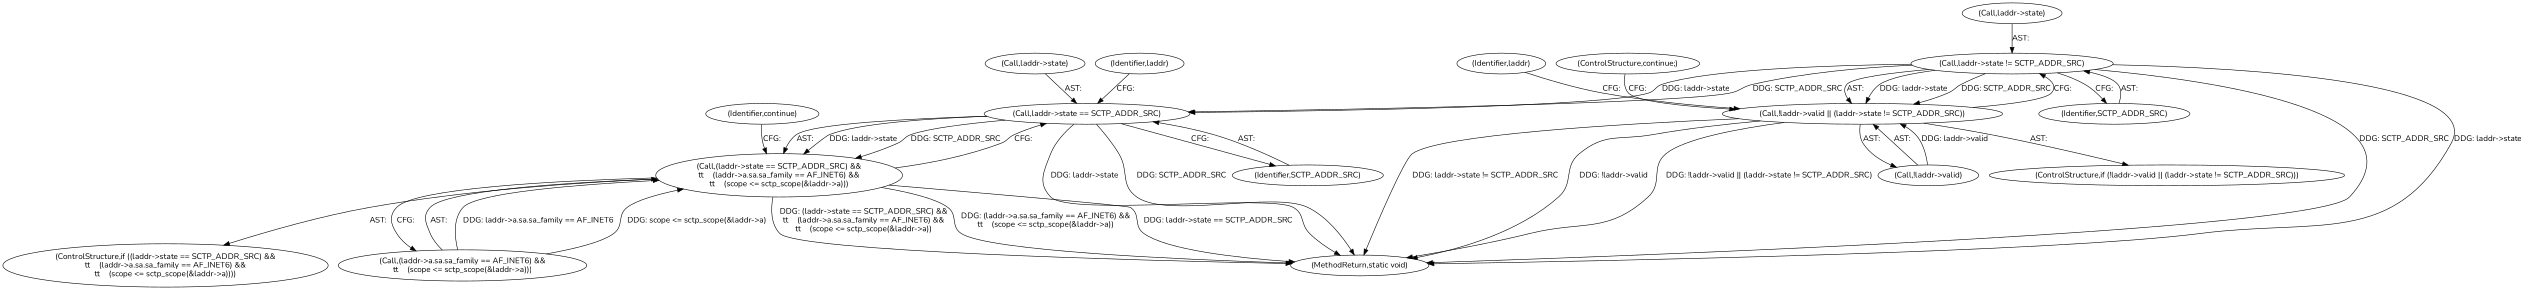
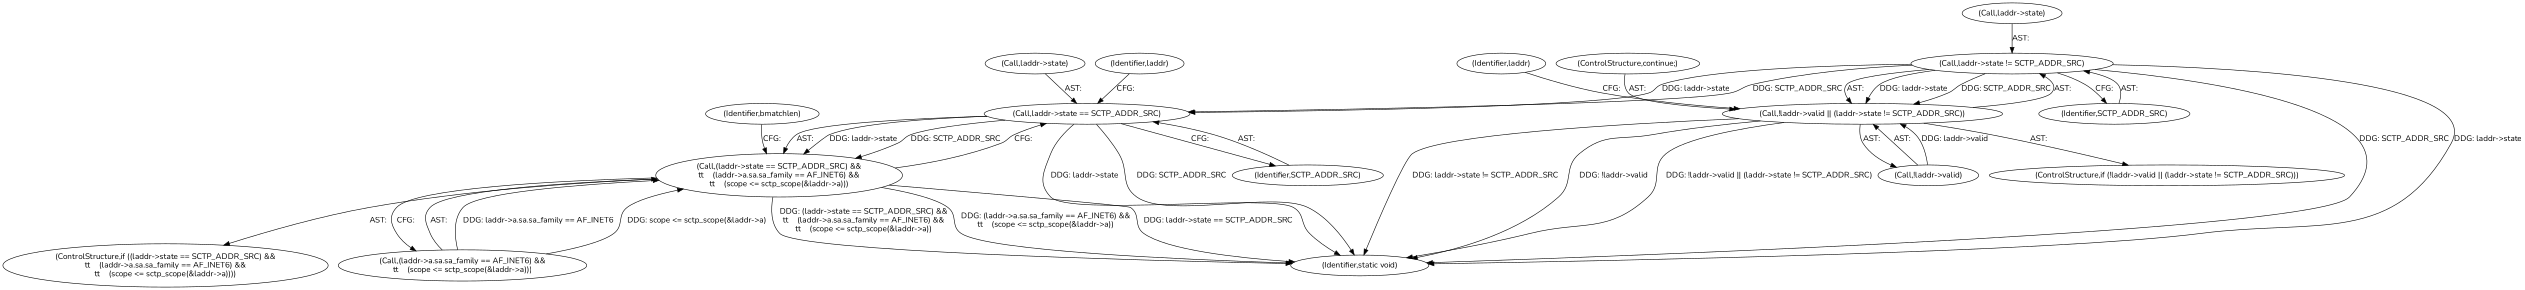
(1639, 89) -> (1639, 89)
(2064, 89) -> (2064, 89)
(762, 114) -> (762, 114)
(1360, 265) -> (1360, 265)
